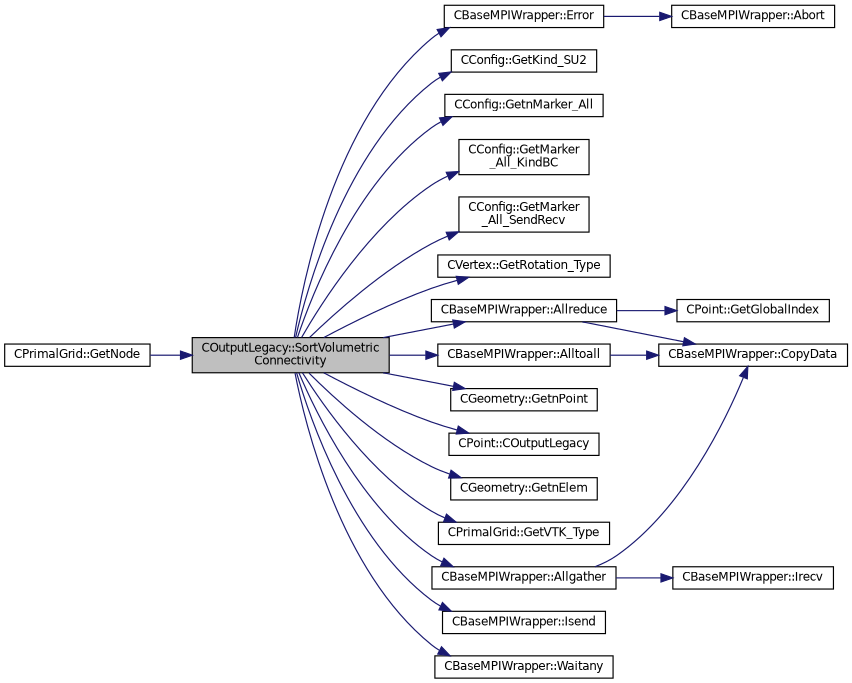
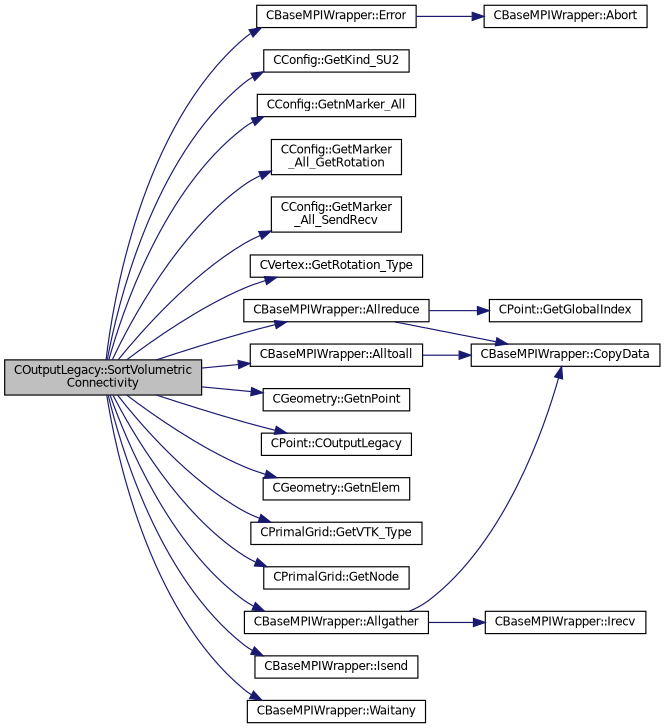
(524, 157) -> (336, 157)
(165, 355) -> (173, 489)
